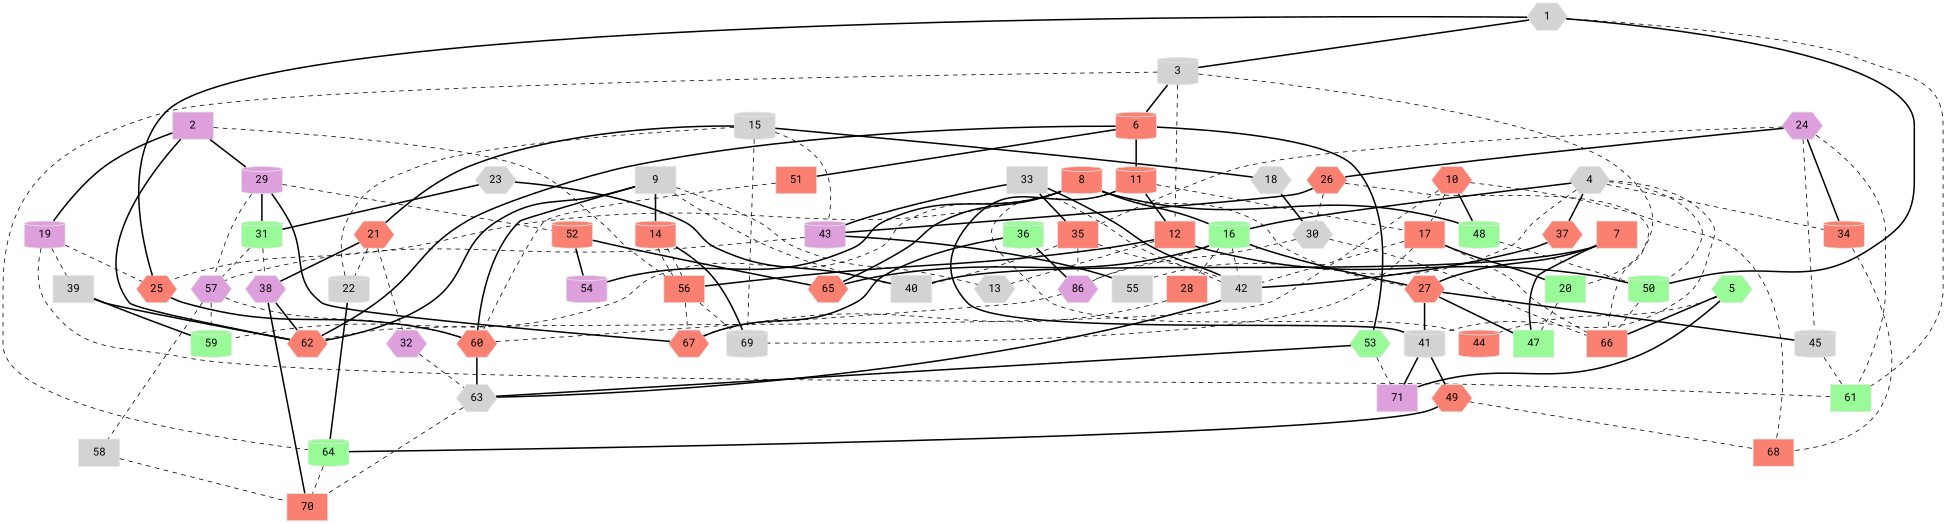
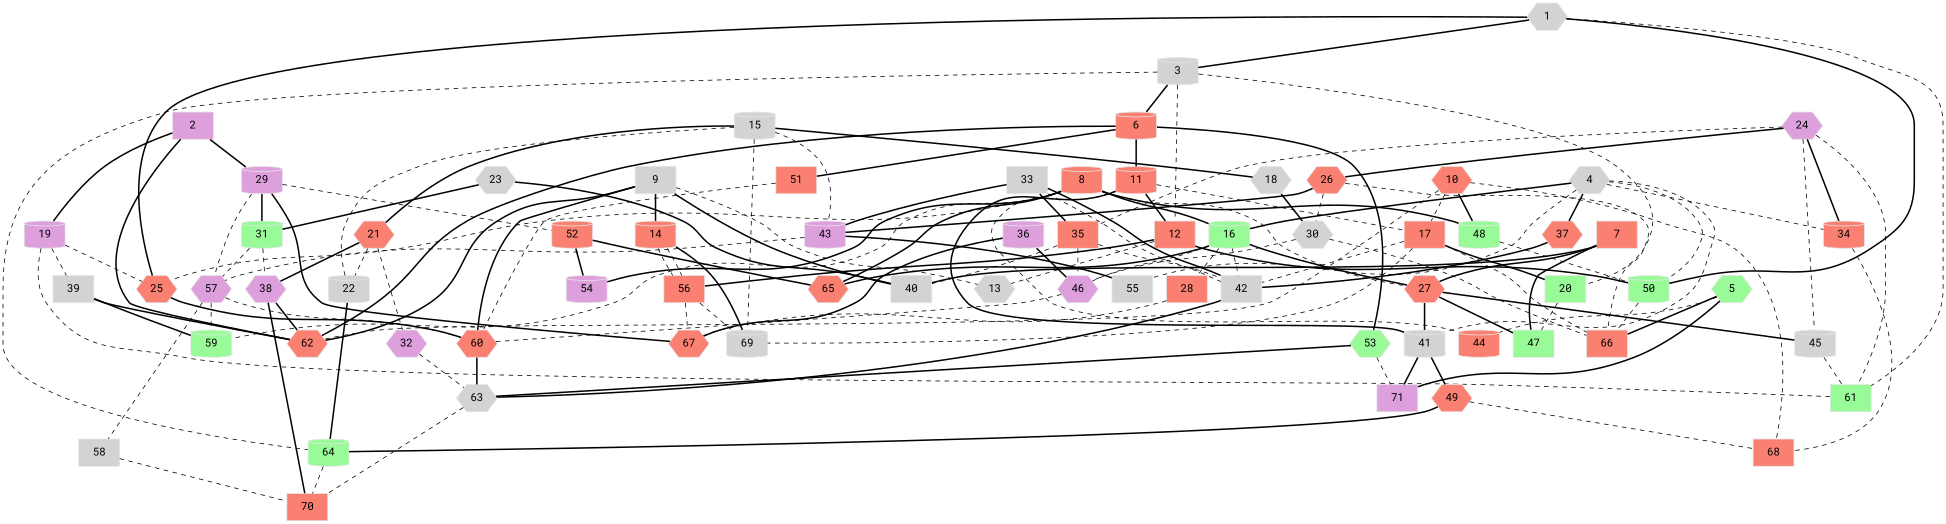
(446, 150) -> none
(1023, 235) -> (1023, 235)
(778, 250) -> (778, 250)
(1078, 289) -> (1078, 289)
